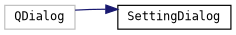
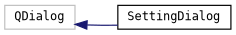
(90, 9) -> (102, 25)
